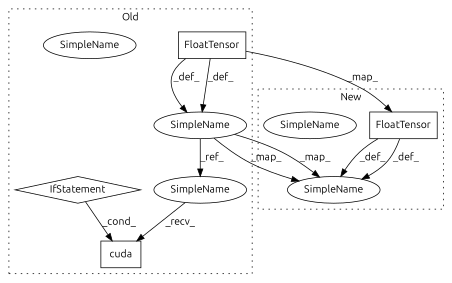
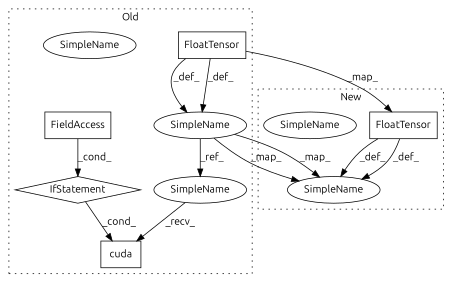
none -> (78, 125)
